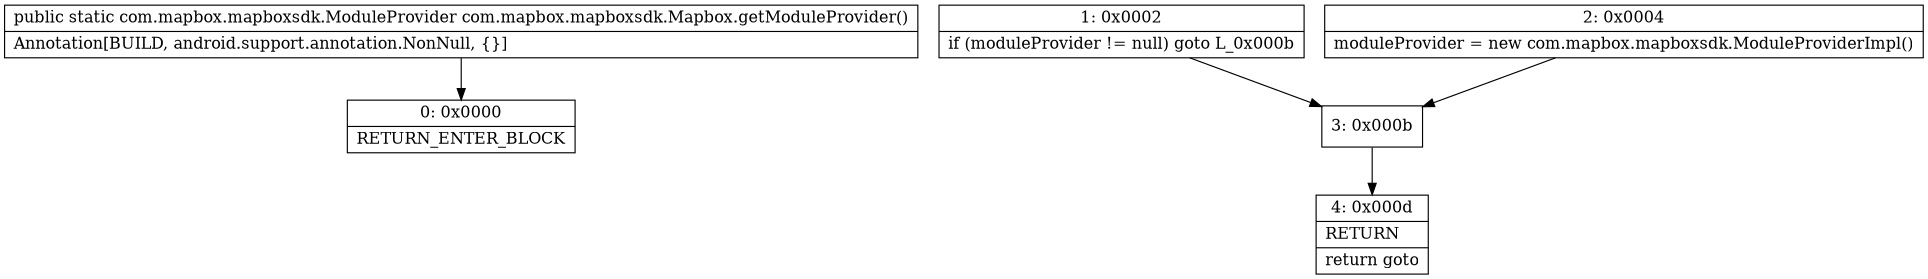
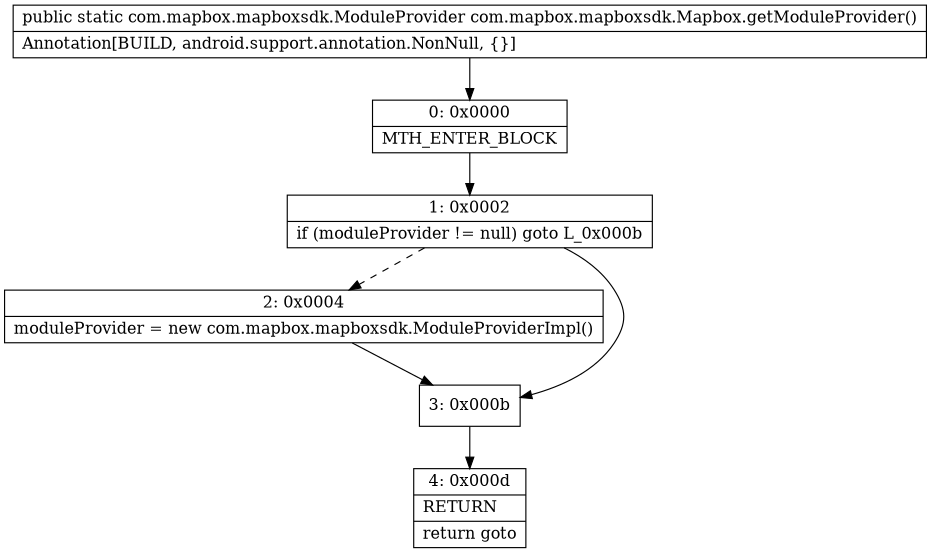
(461, 139) -> (470, 139)
none -> (470, 168)
none -> (392, 266)
